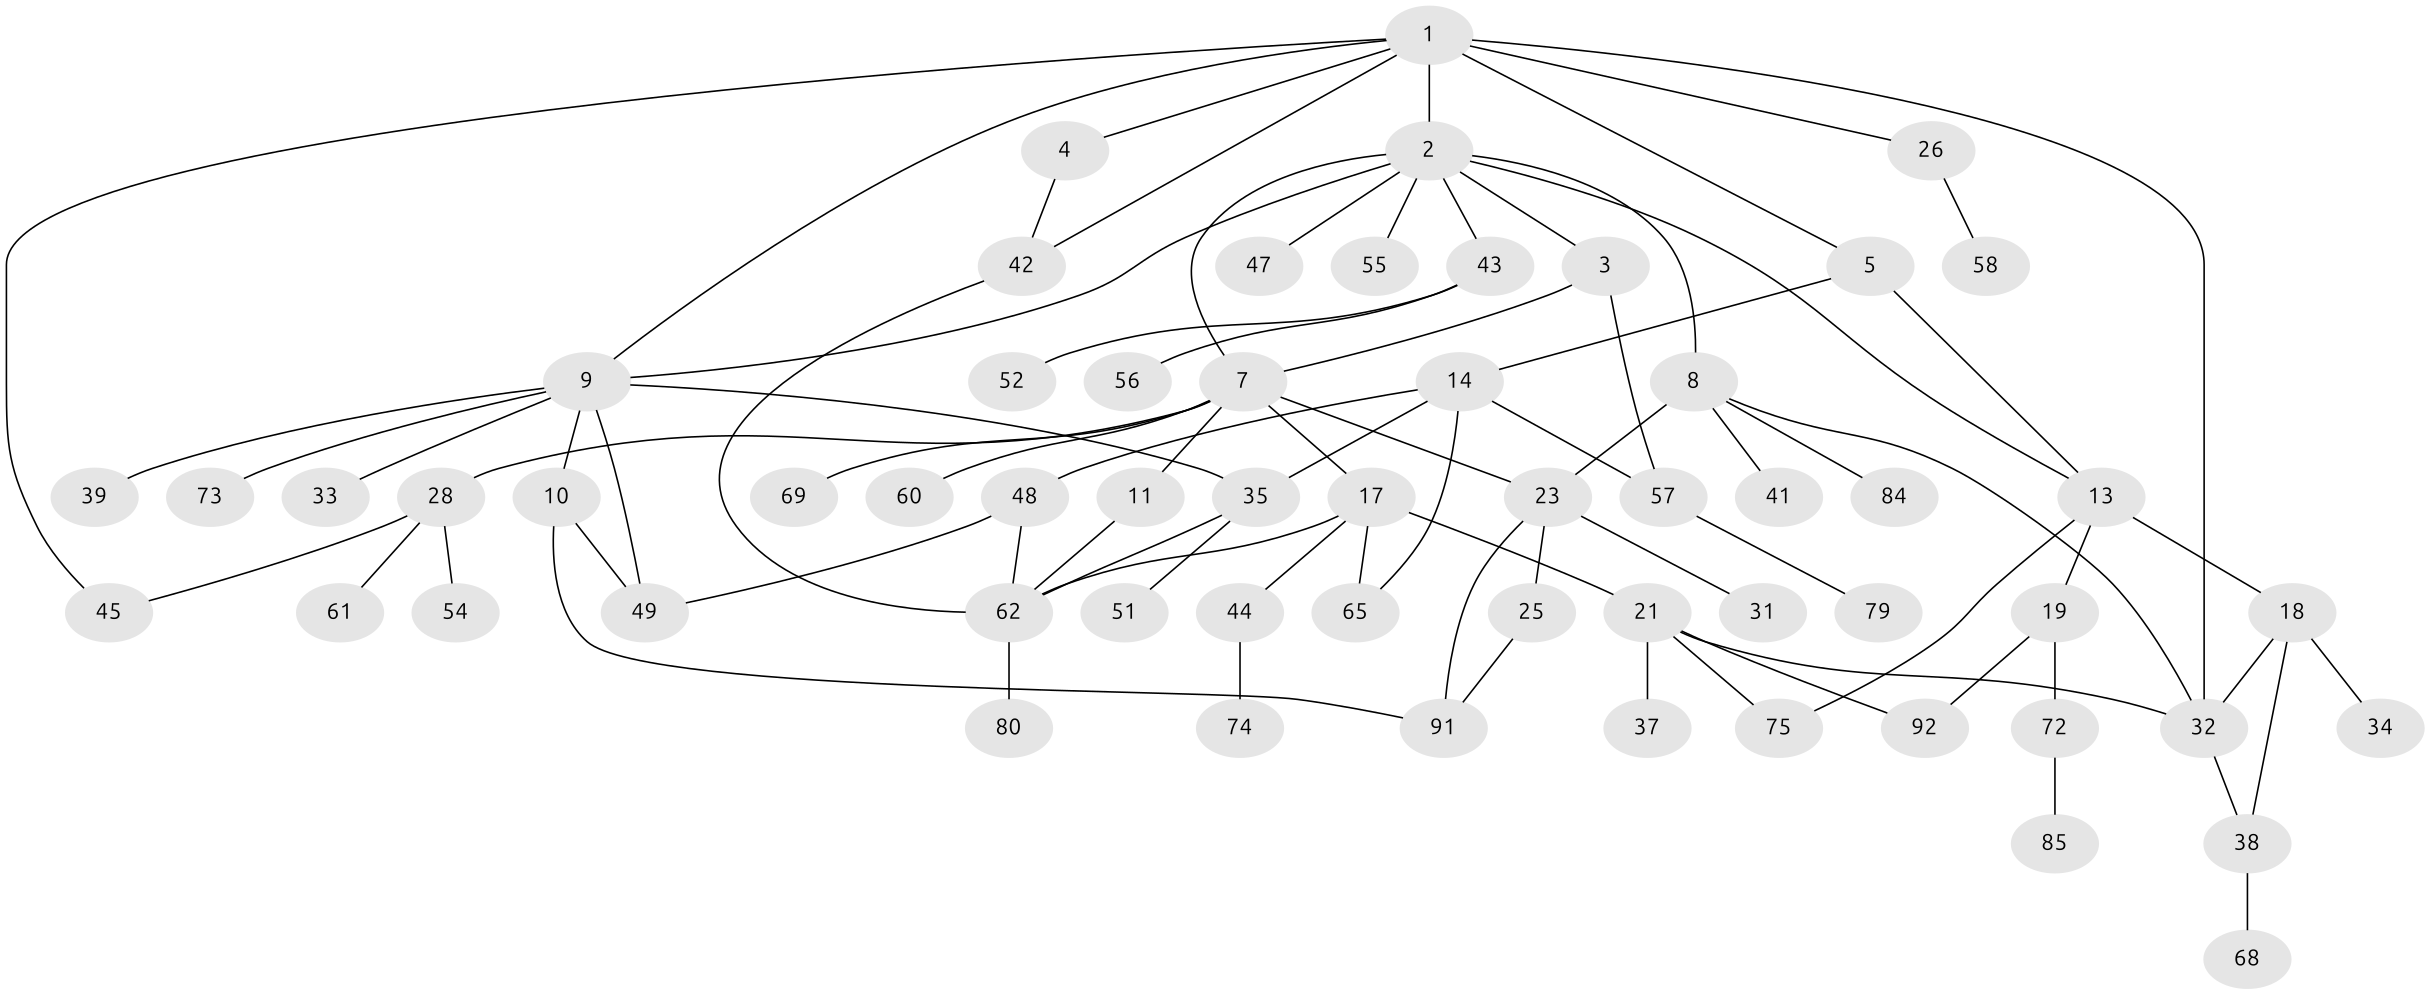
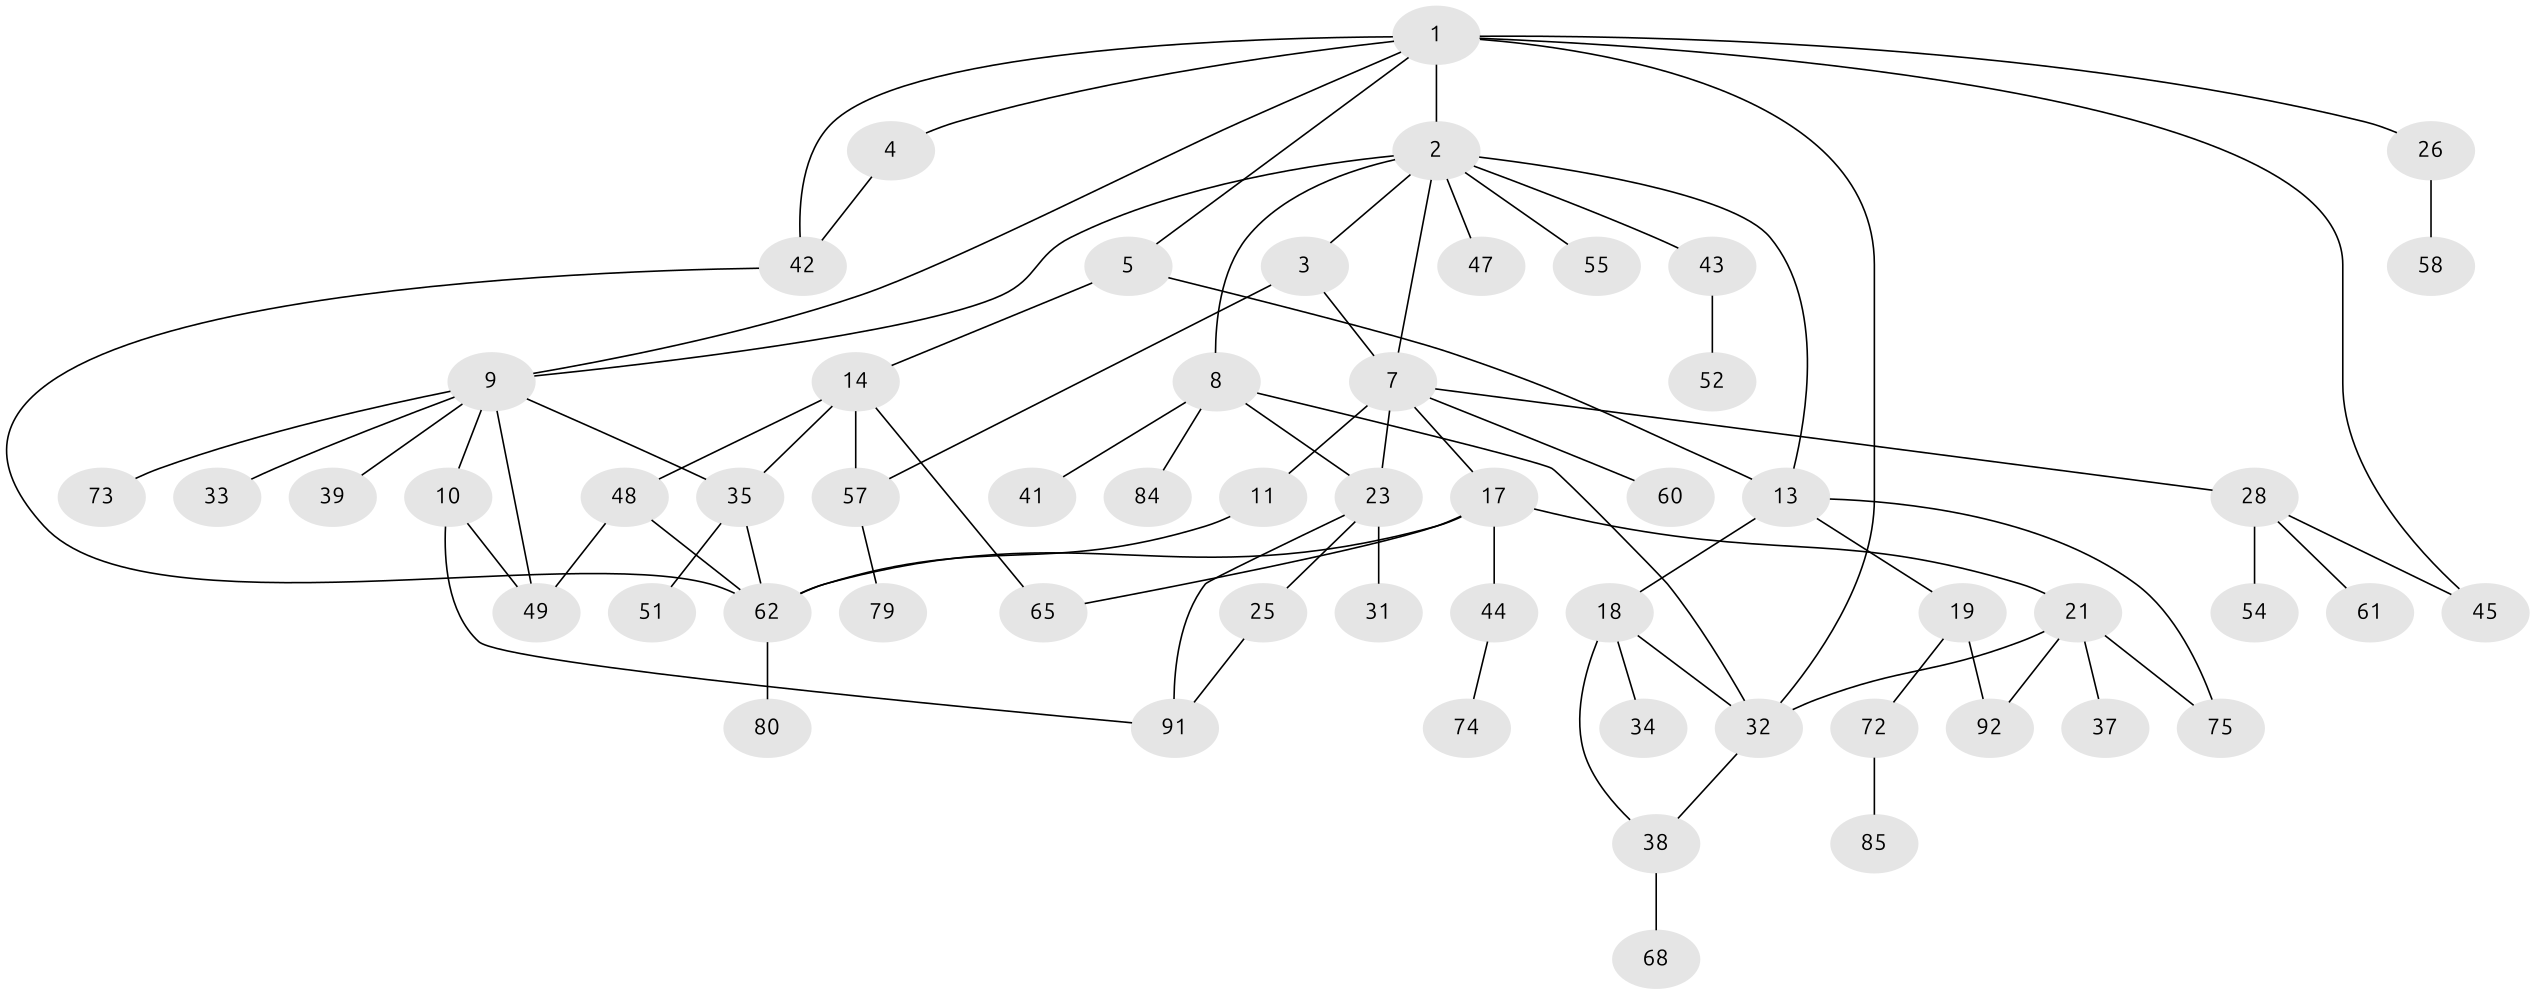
(1128, 382) -> none
(794, 497) -> none
